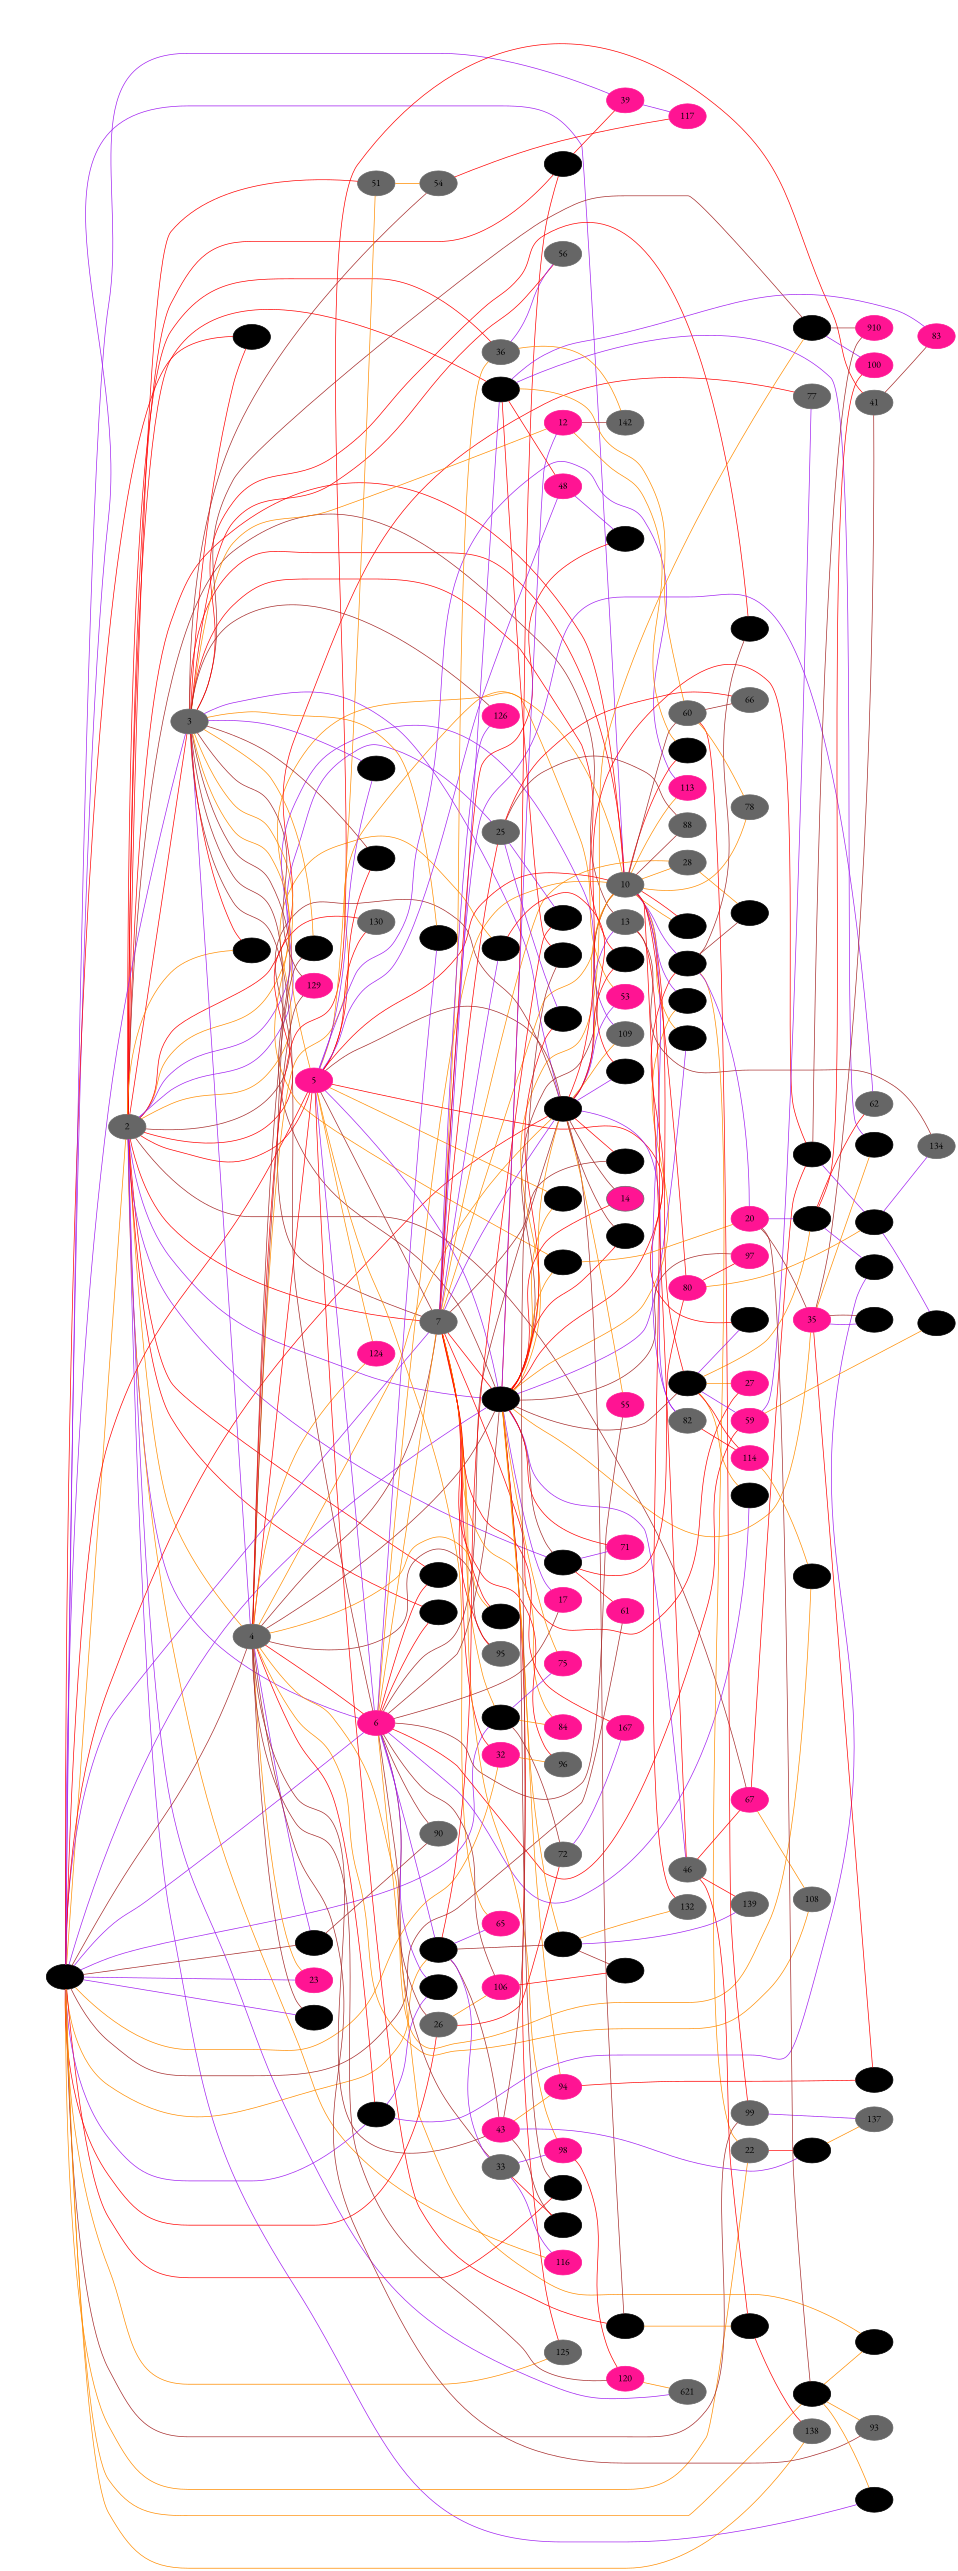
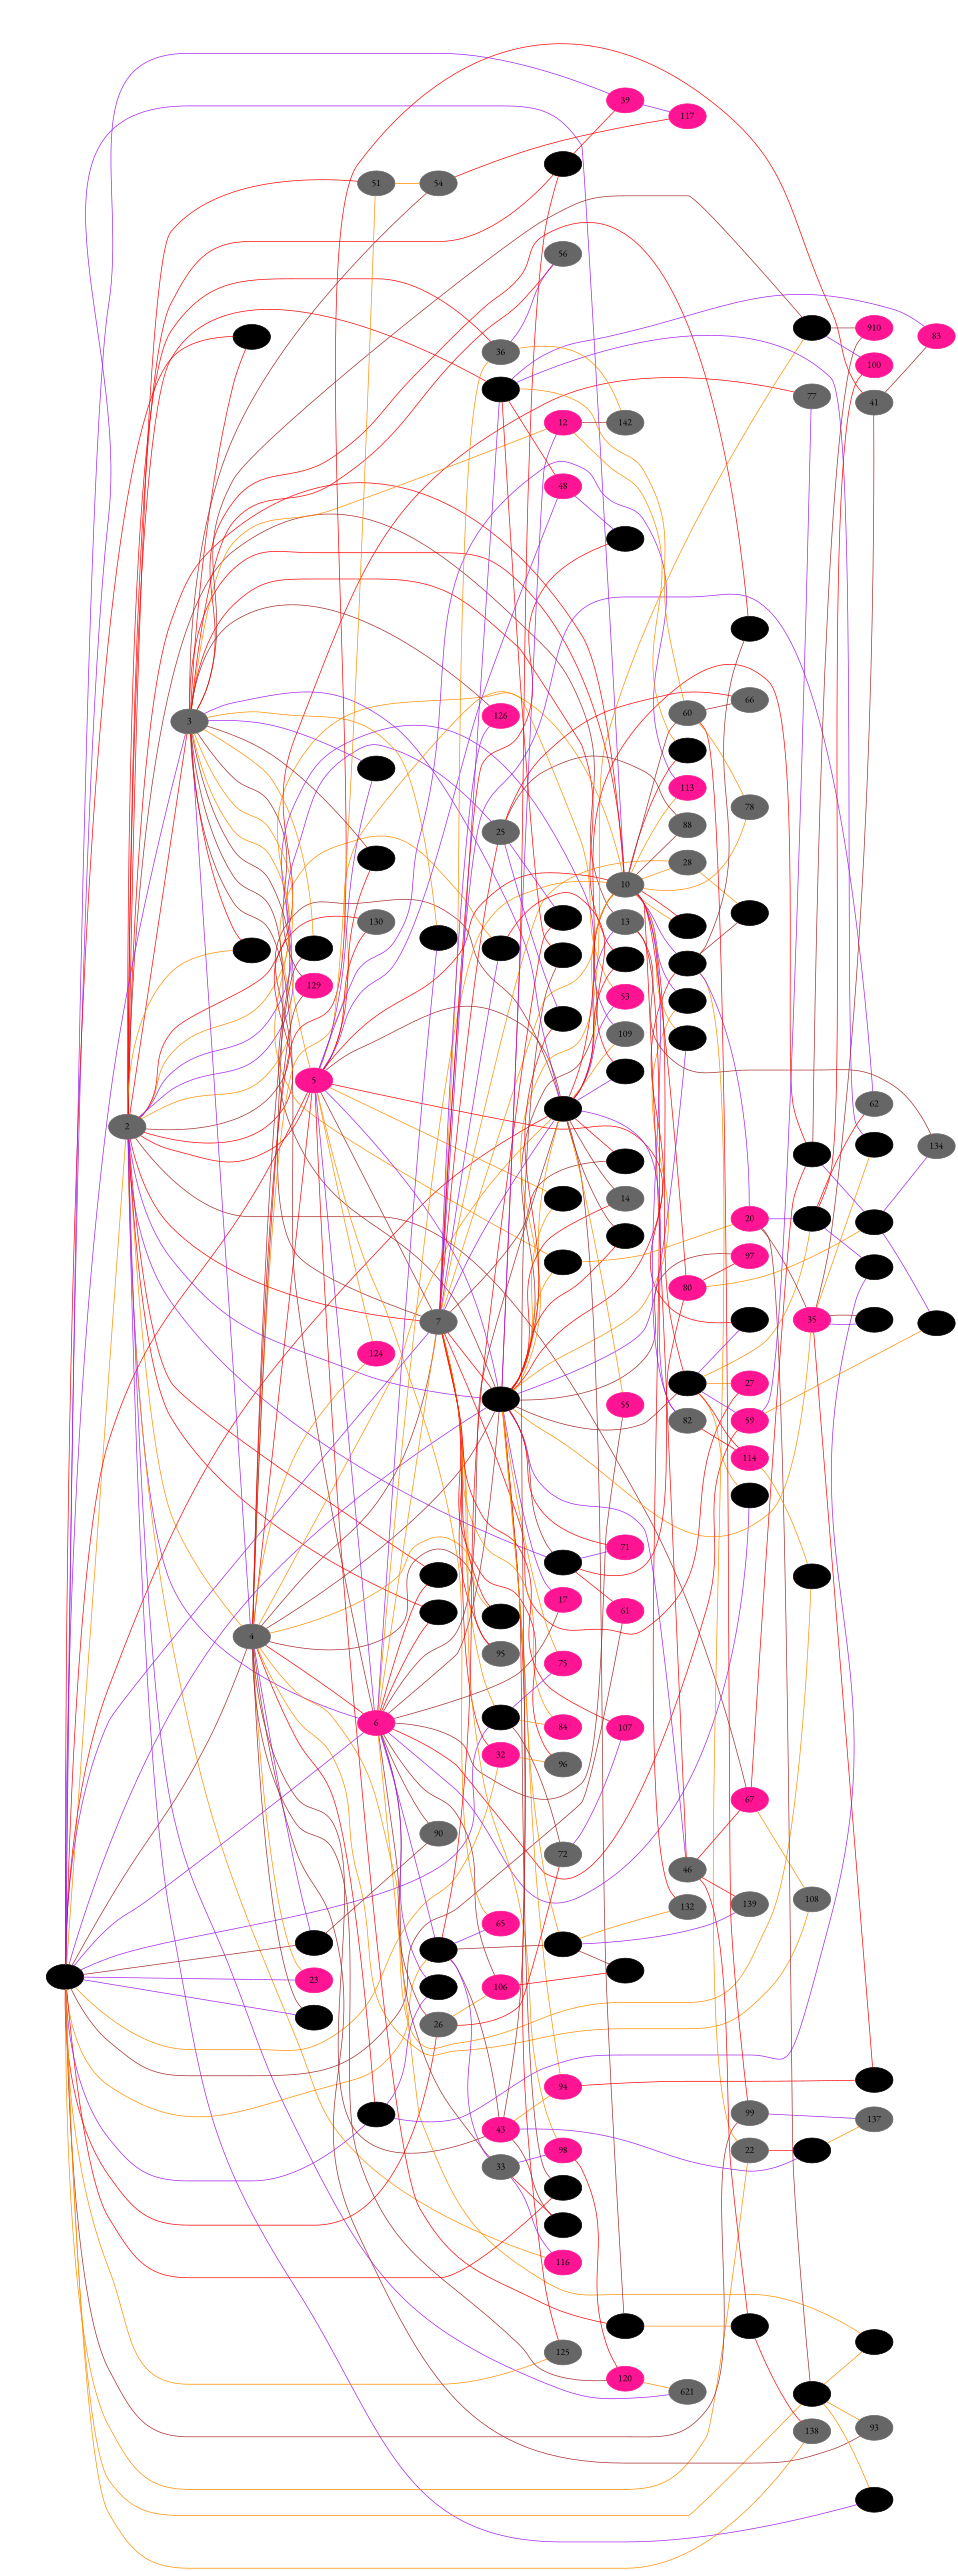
(625, 1199) -> (625, 1199)
(625, 1728) -> (625, 1728)
